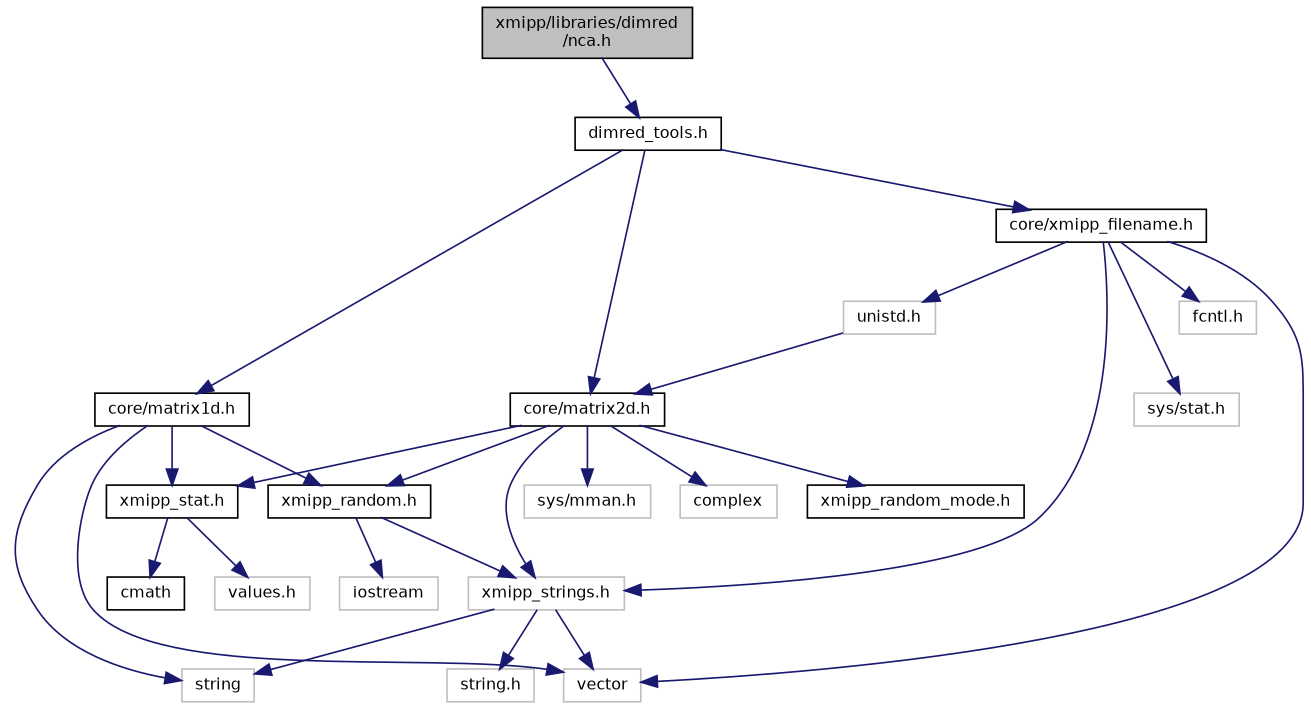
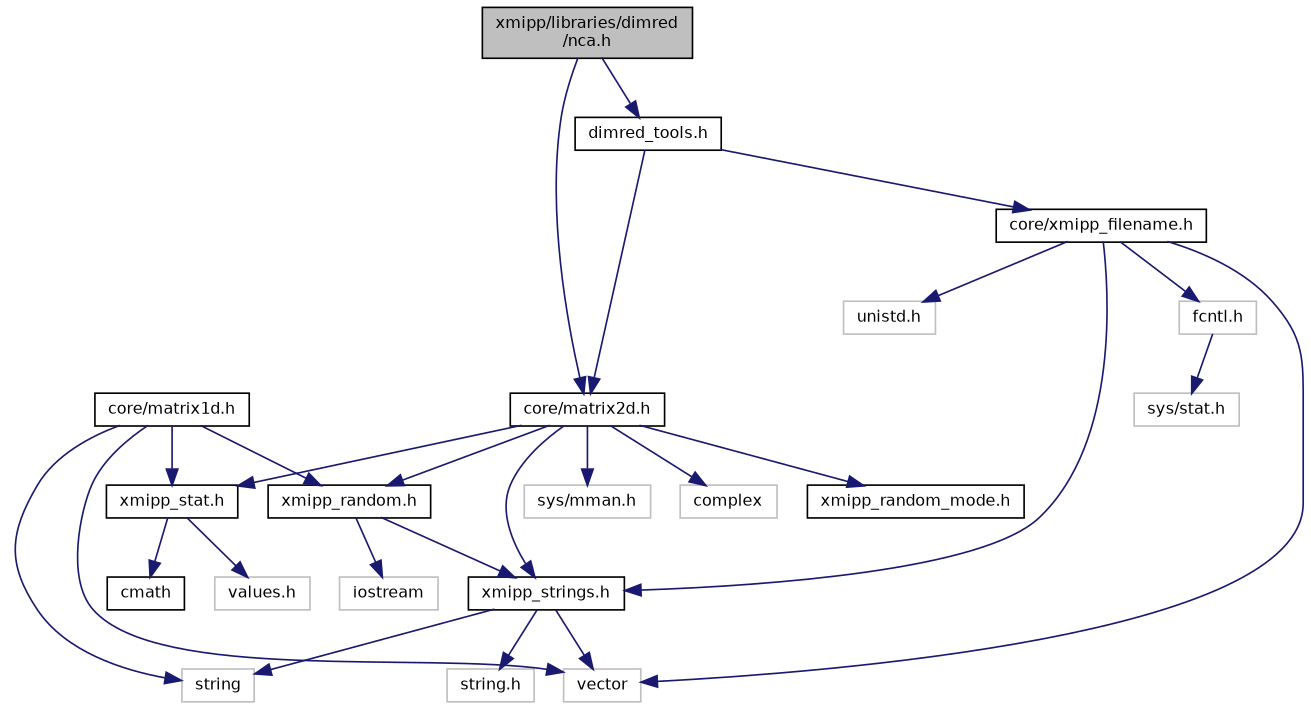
(417, 268) -> none
(1140, 310) -> (1205, 356)
(747, 361) -> (557, 218)
(546, 593) -> (546, 593)
